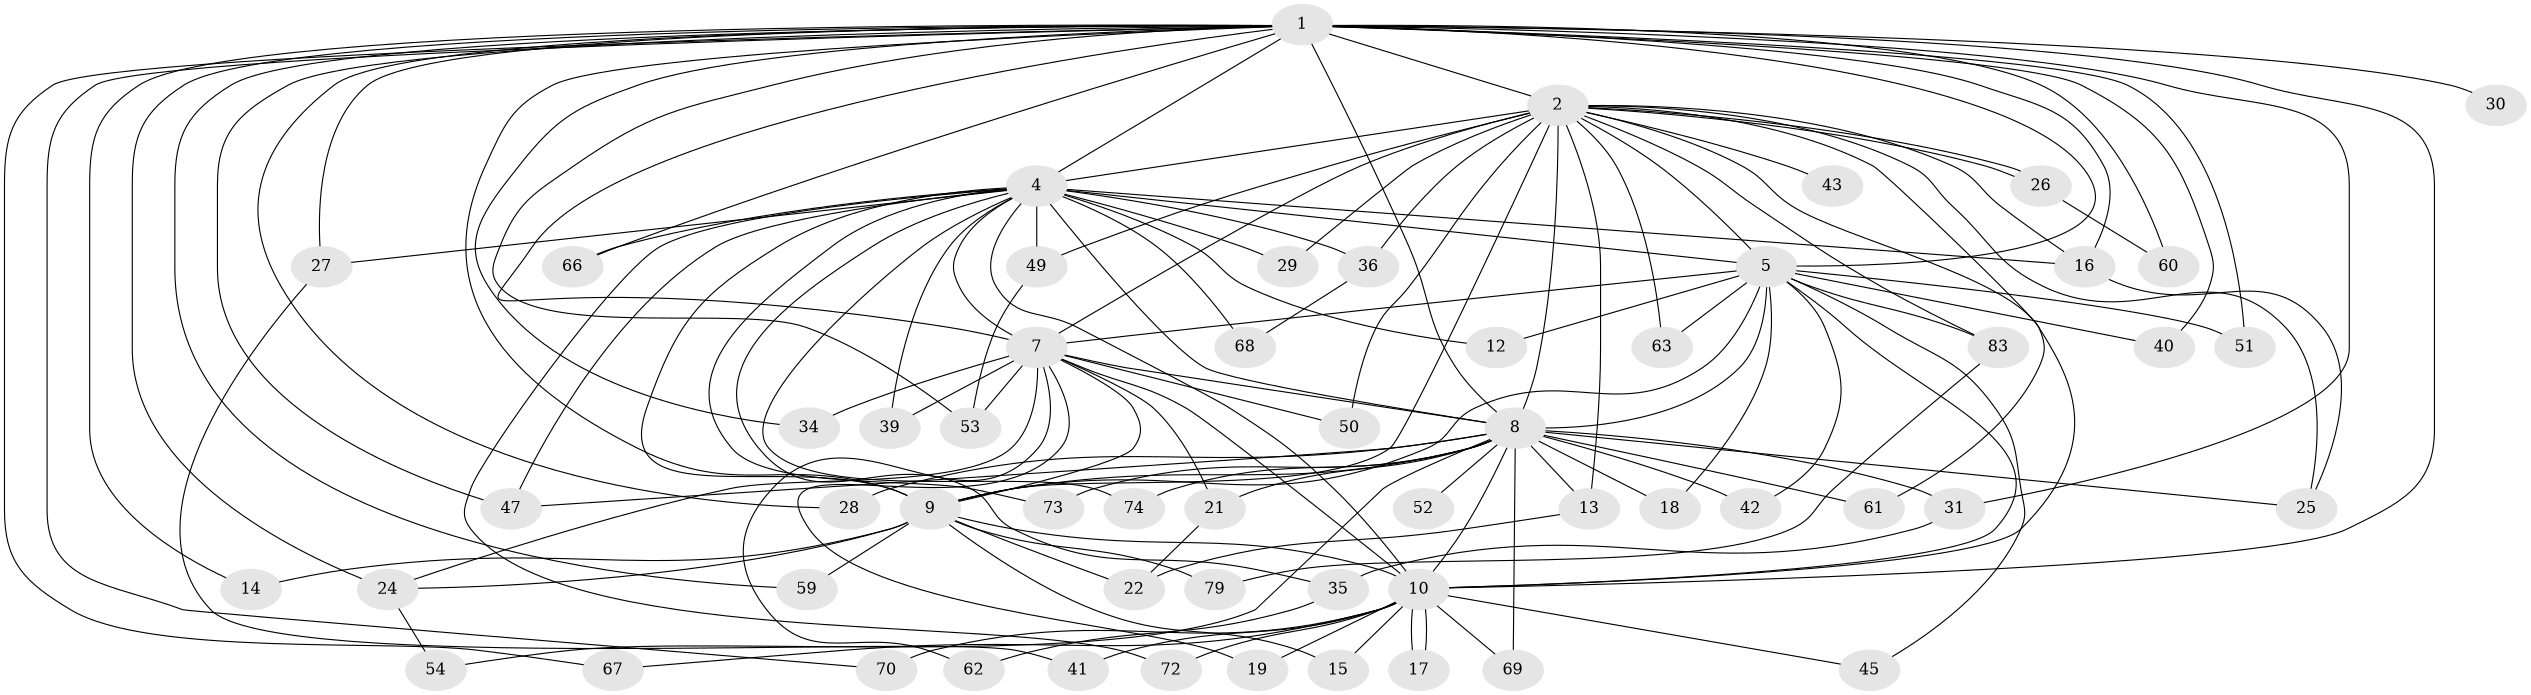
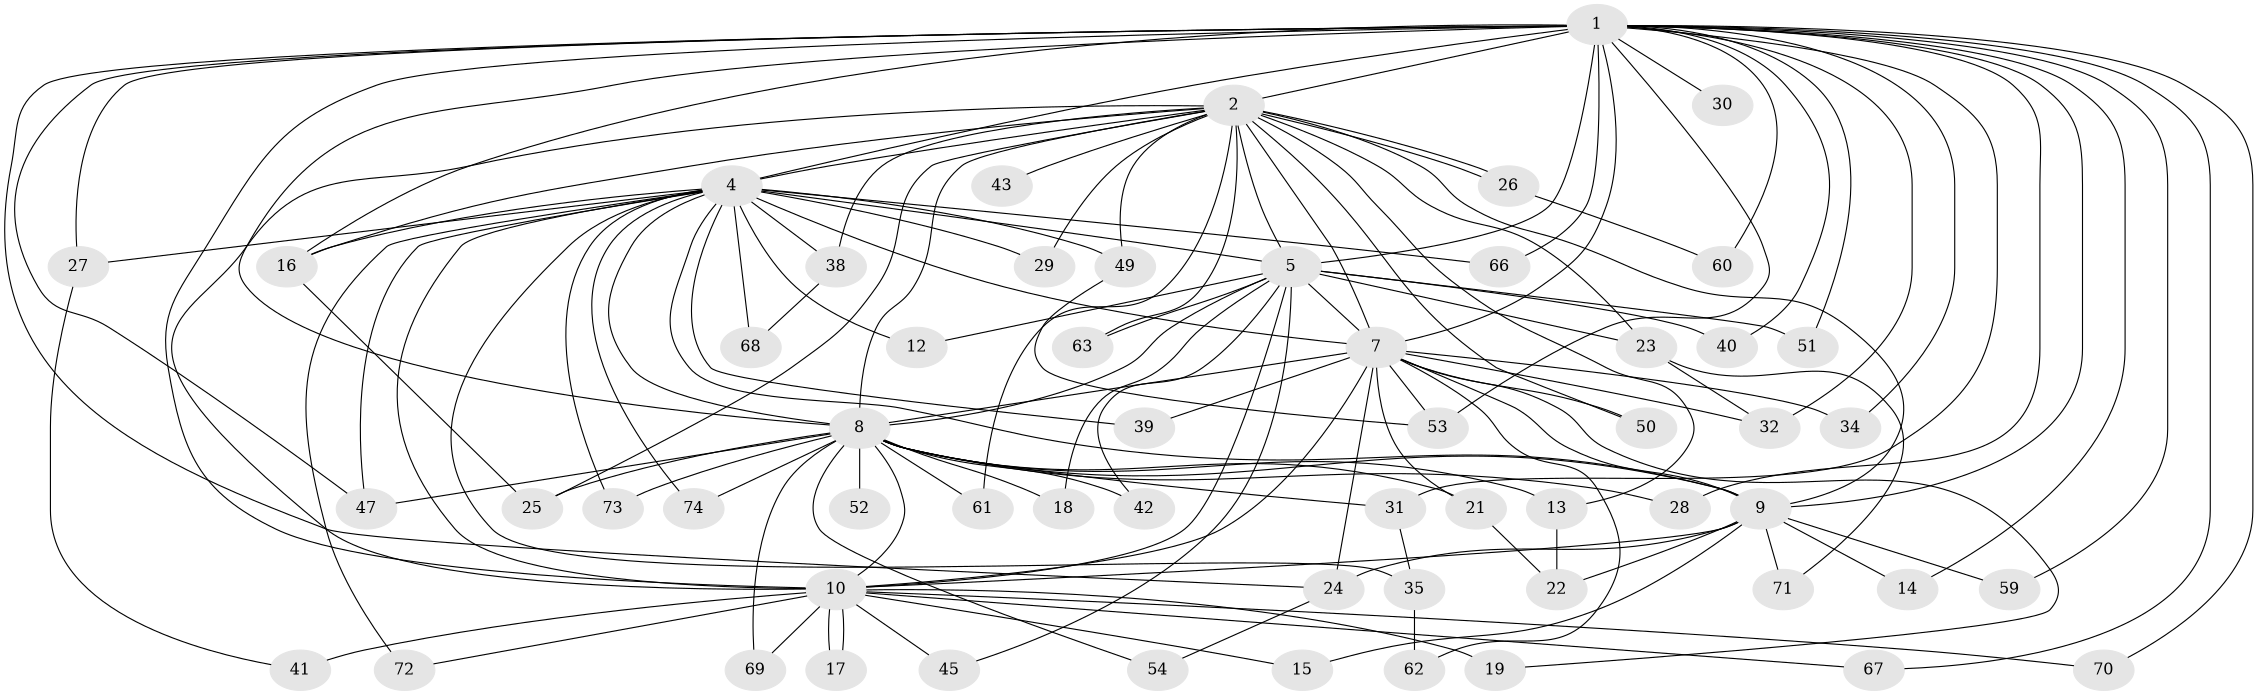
(1369, 267) -> (836, 267)
(1998, 347) -> (1647, 347)
none -> (1770, 428)
(1449, 432) -> none
(1215, 590) -> (1783, 590)
